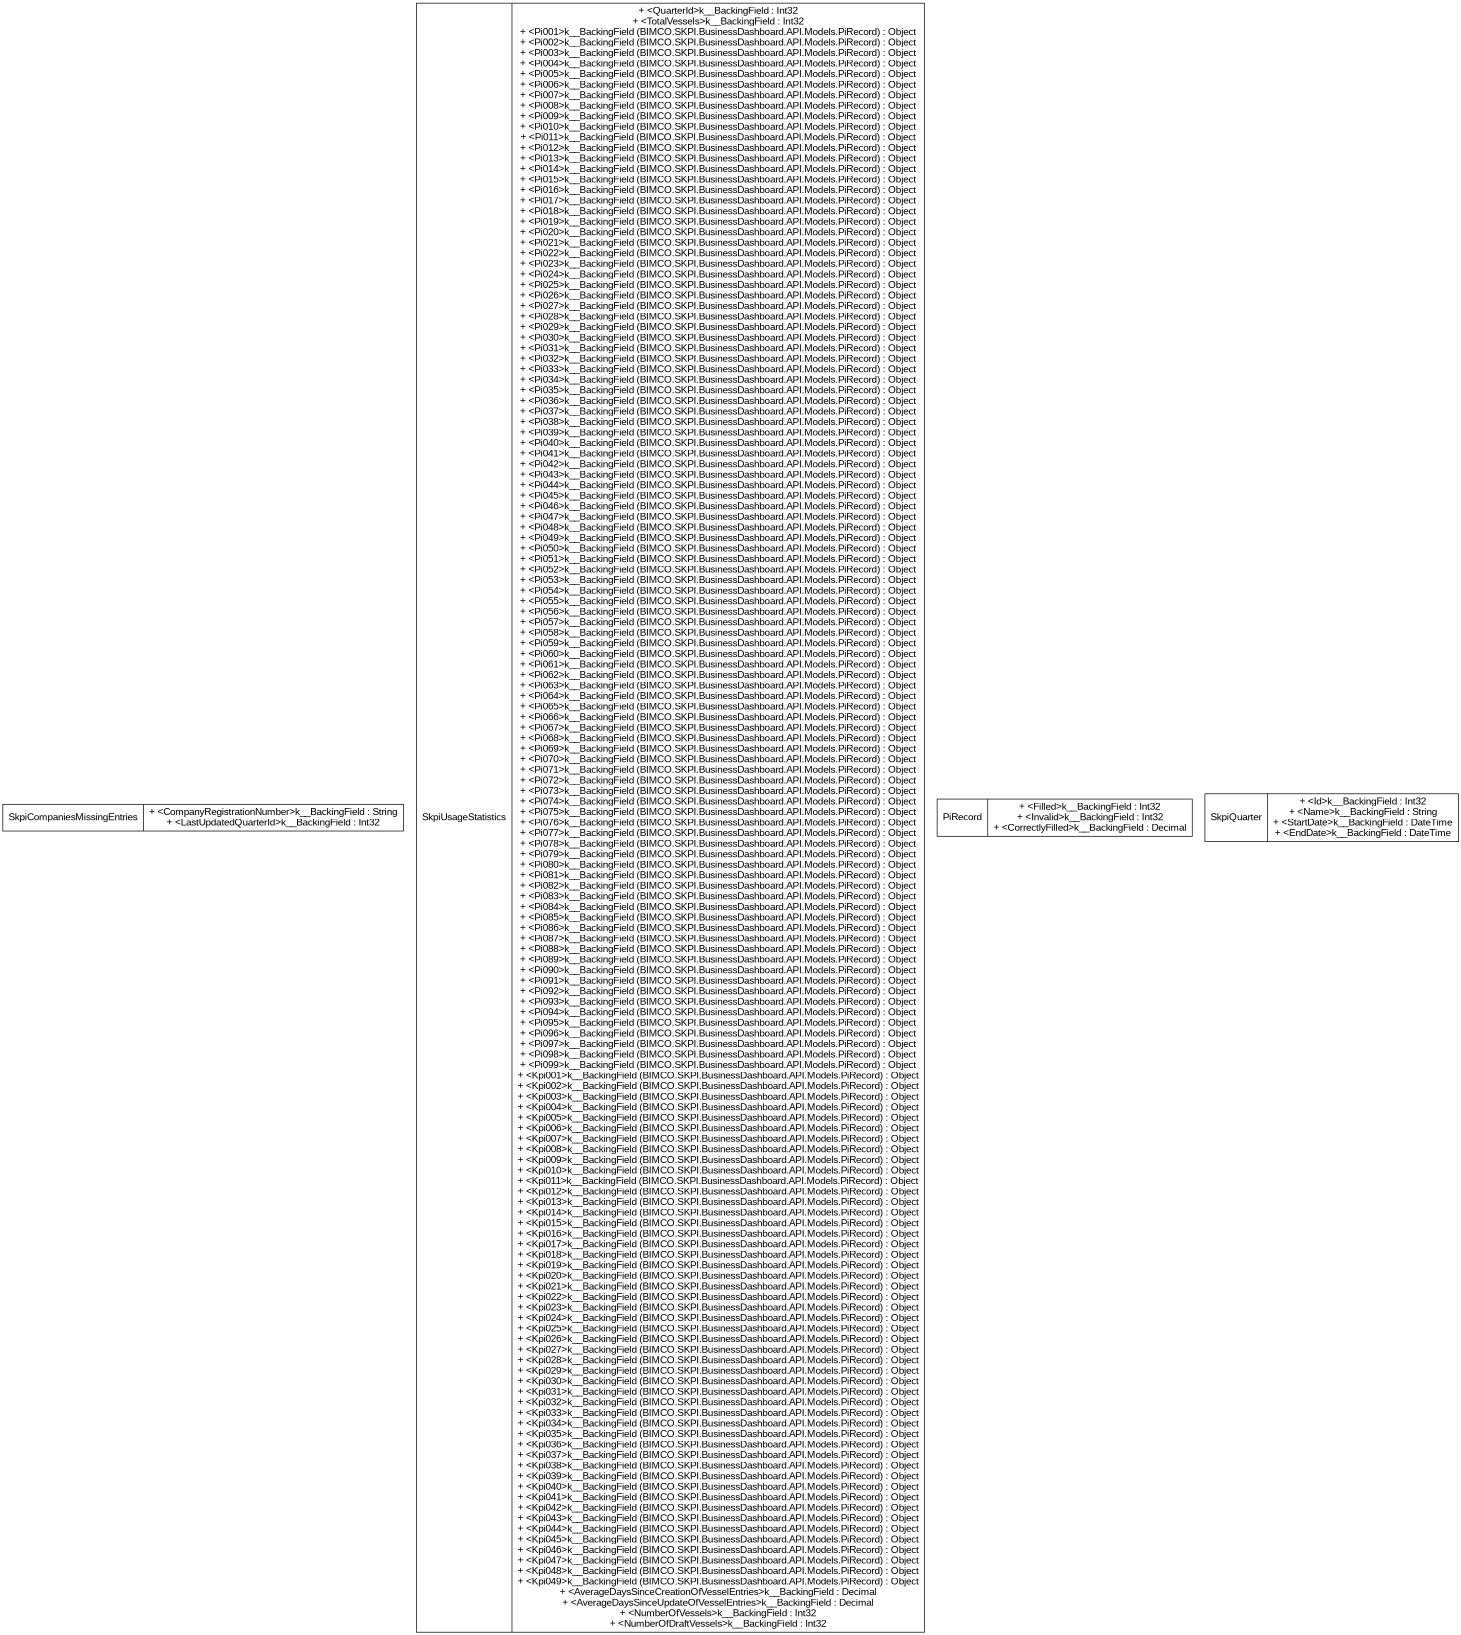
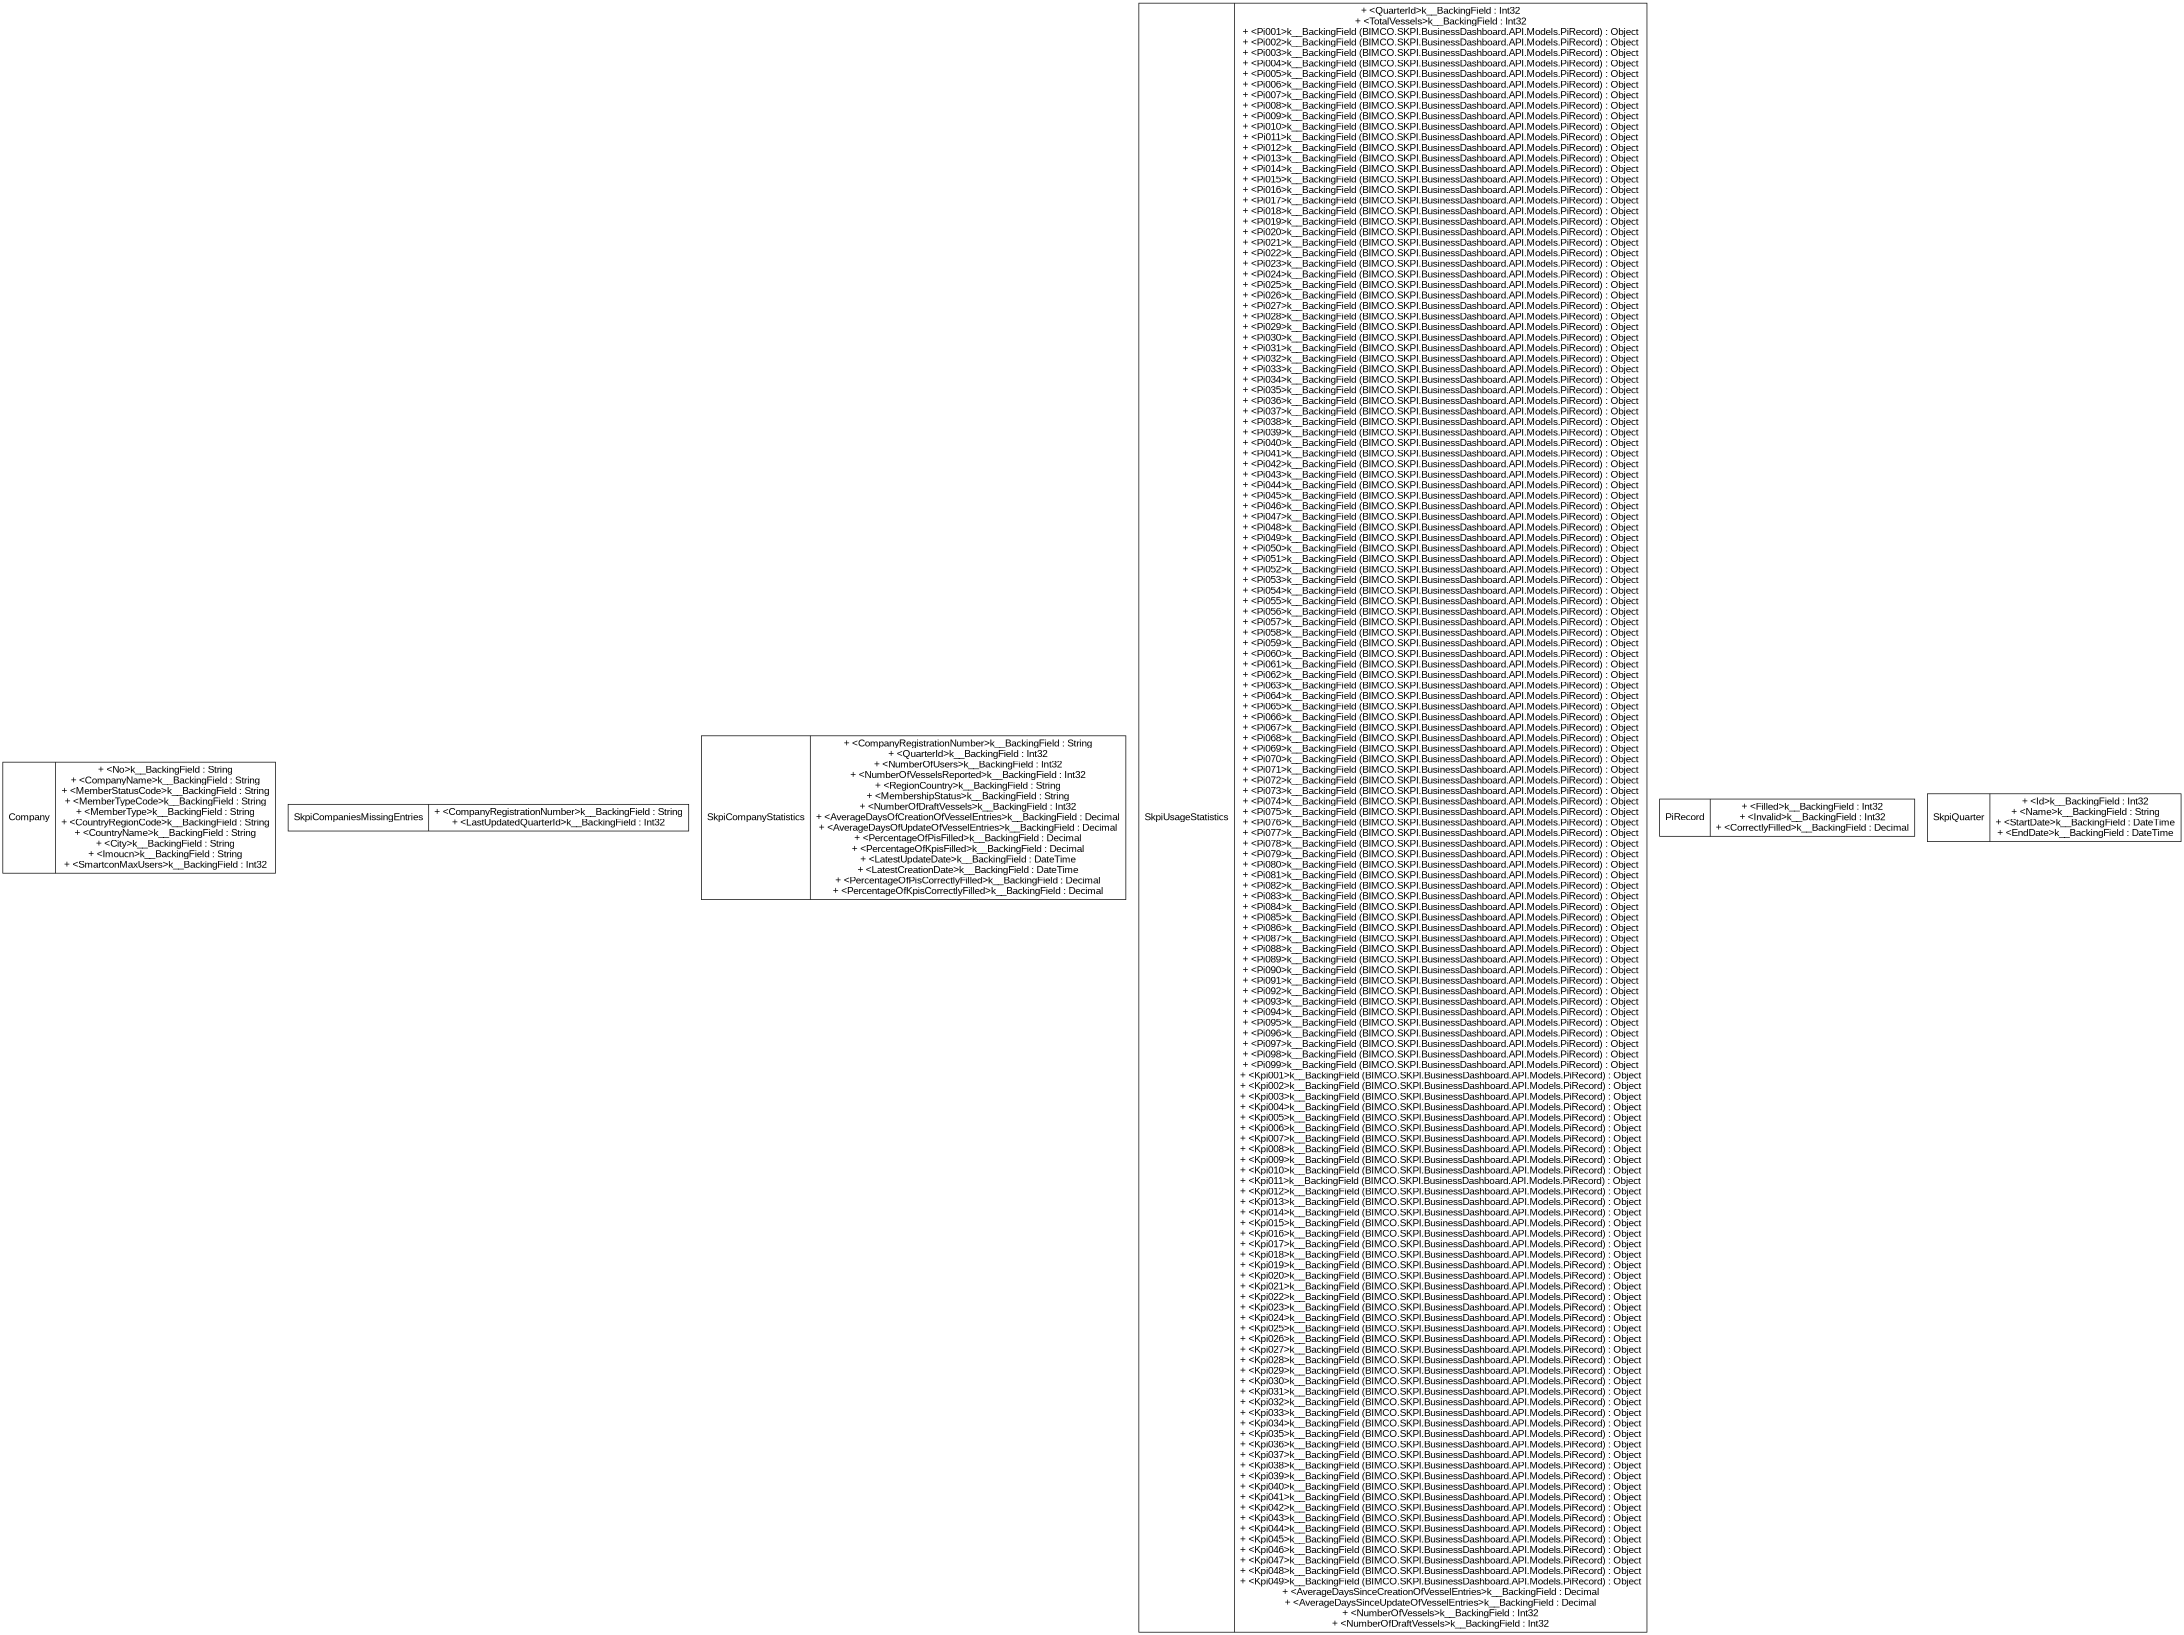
none -> (139, 818)
none -> (914, 818)
